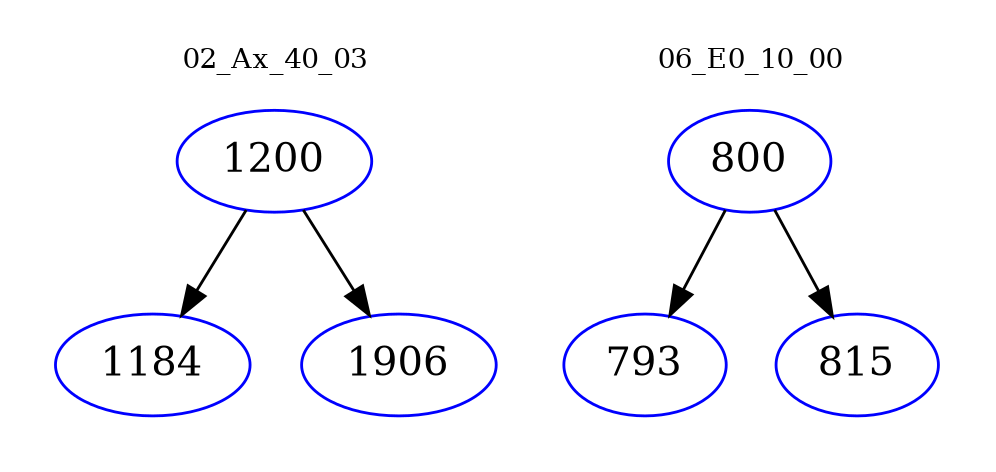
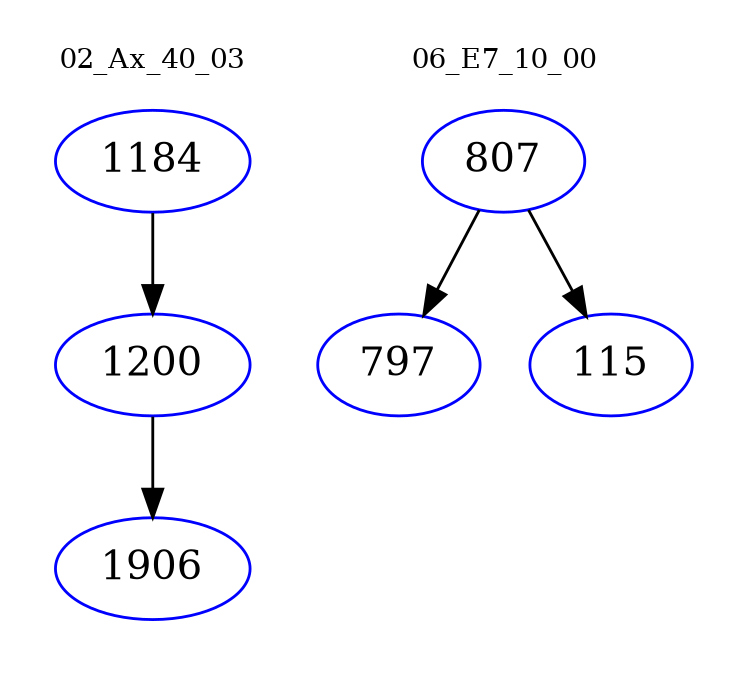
(751, 61) -> (505, 61)
(750, 161) -> (504, 161)
(221, 250) -> (153, 249)
(645, 365) -> (399, 365)
(857, 365) -> (611, 365)
